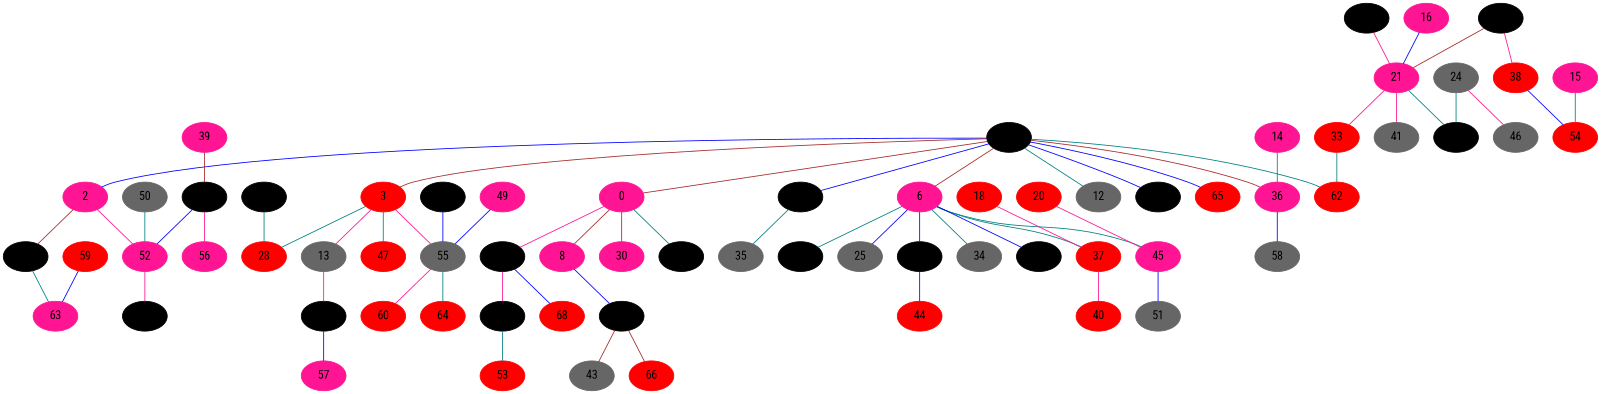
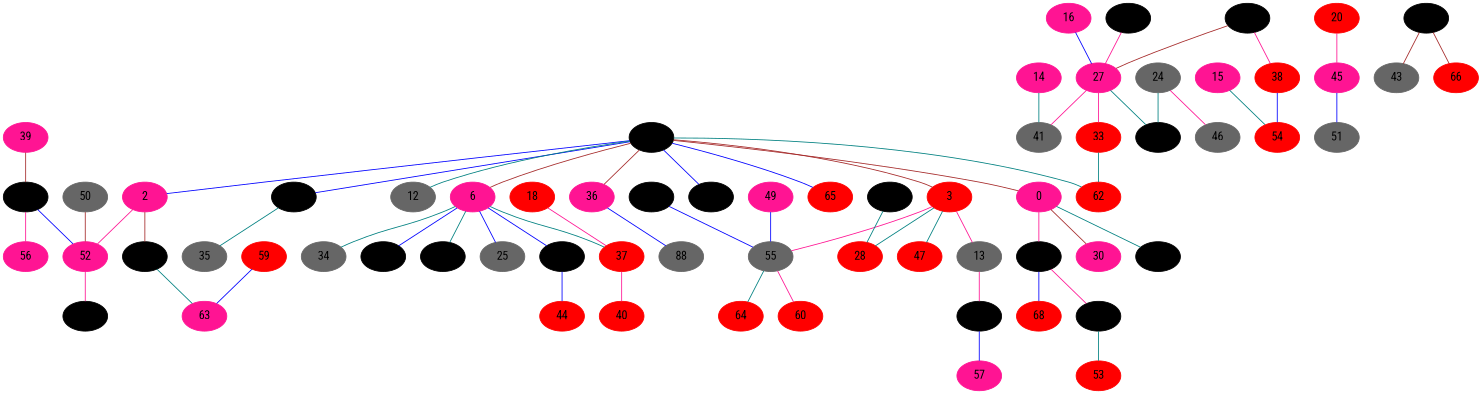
(1396, 78) -> (1098, 78)
(1277, 167) -> (1039, 108)
(145, 227) -> (85, 227)
(1055, 228) -> none
(562, 257) -> none
(1277, 257) -> (681, 257)
